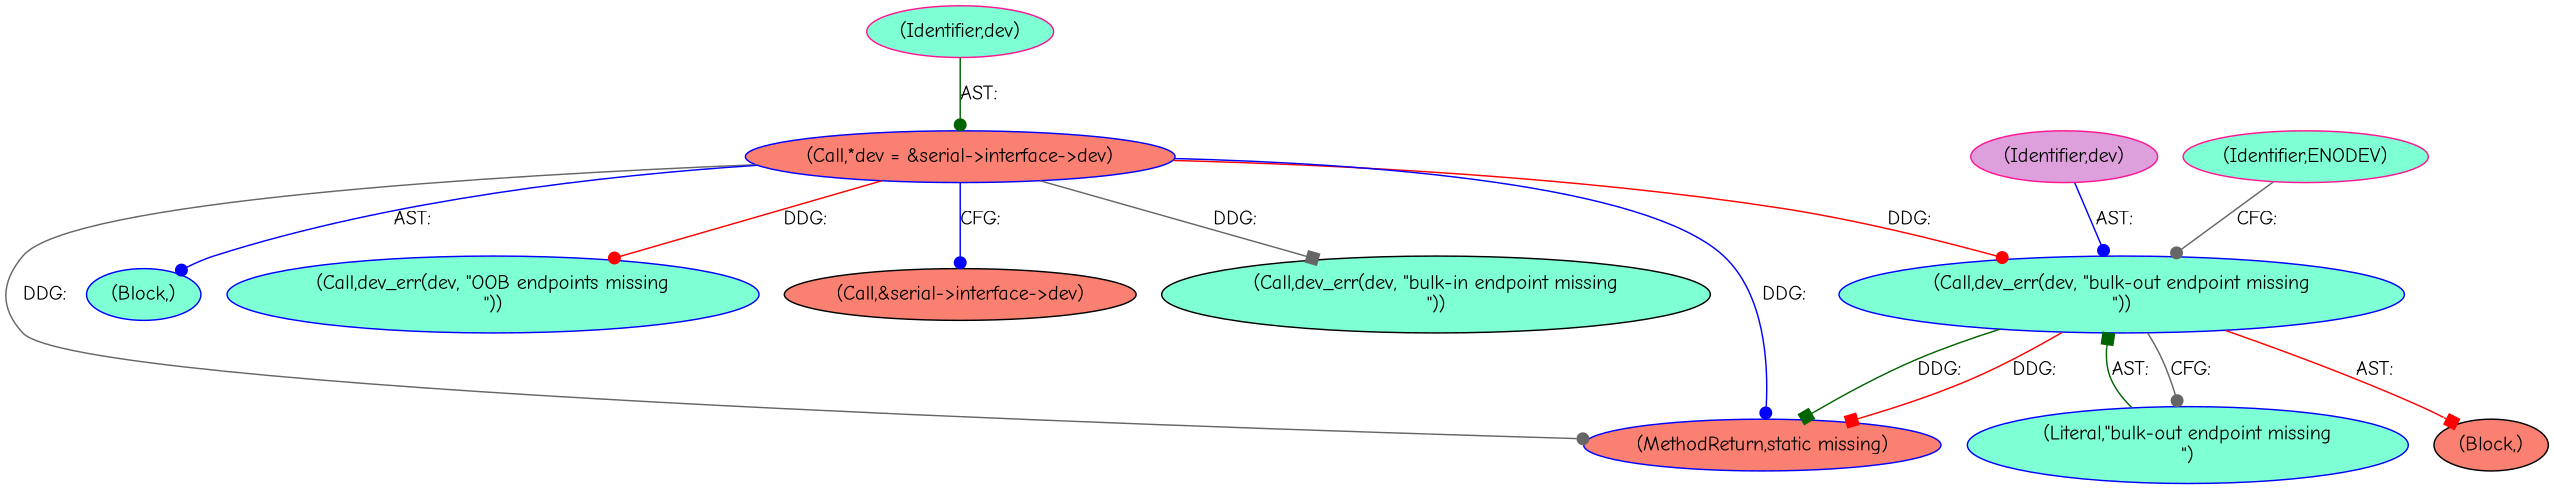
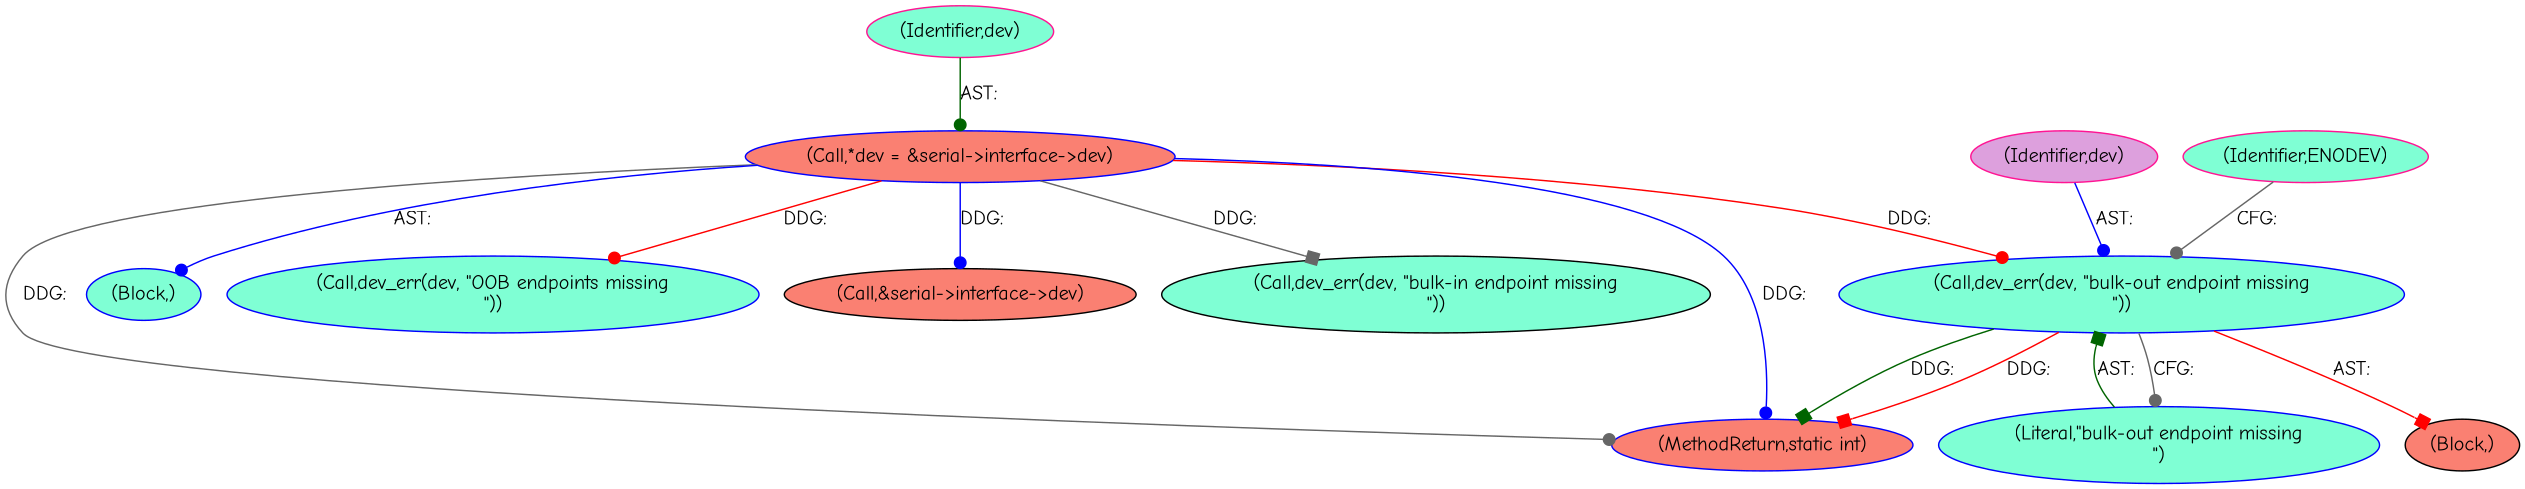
(984, 219) -> (985, 219)
(1762, 445) -> (1762, 445)
